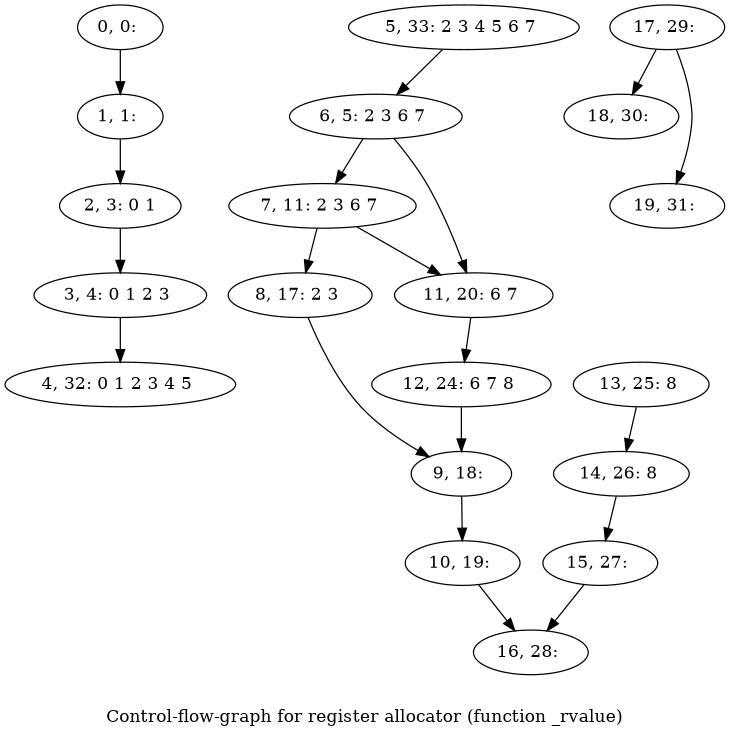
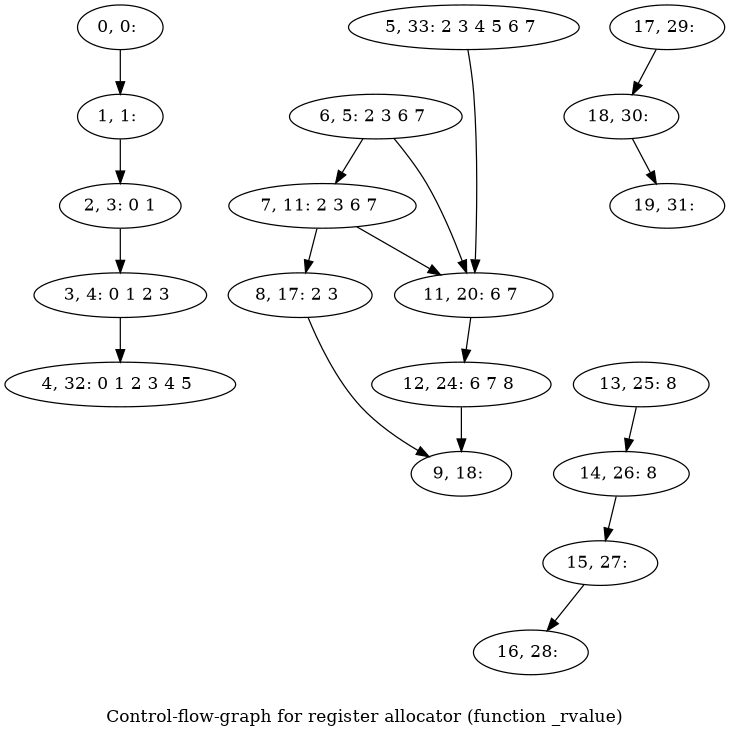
(424, 68) -> (476, 154)
(692, 110) -> (641, 156)
(463, 563) -> none
